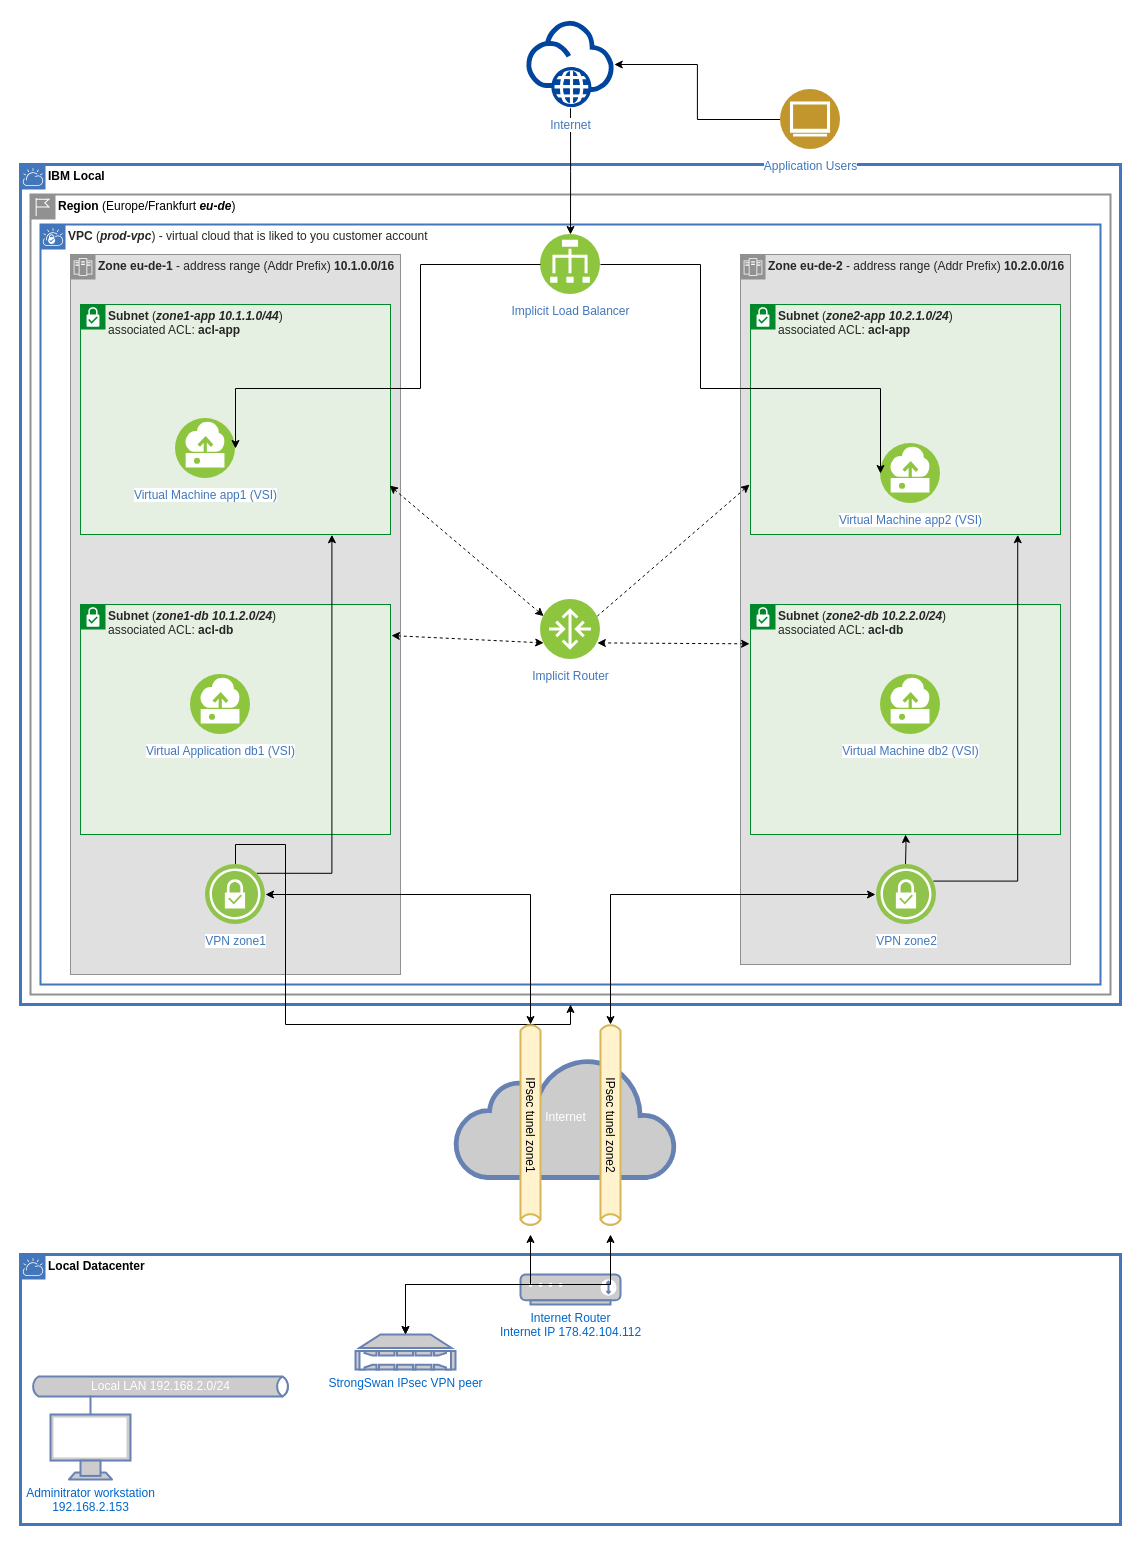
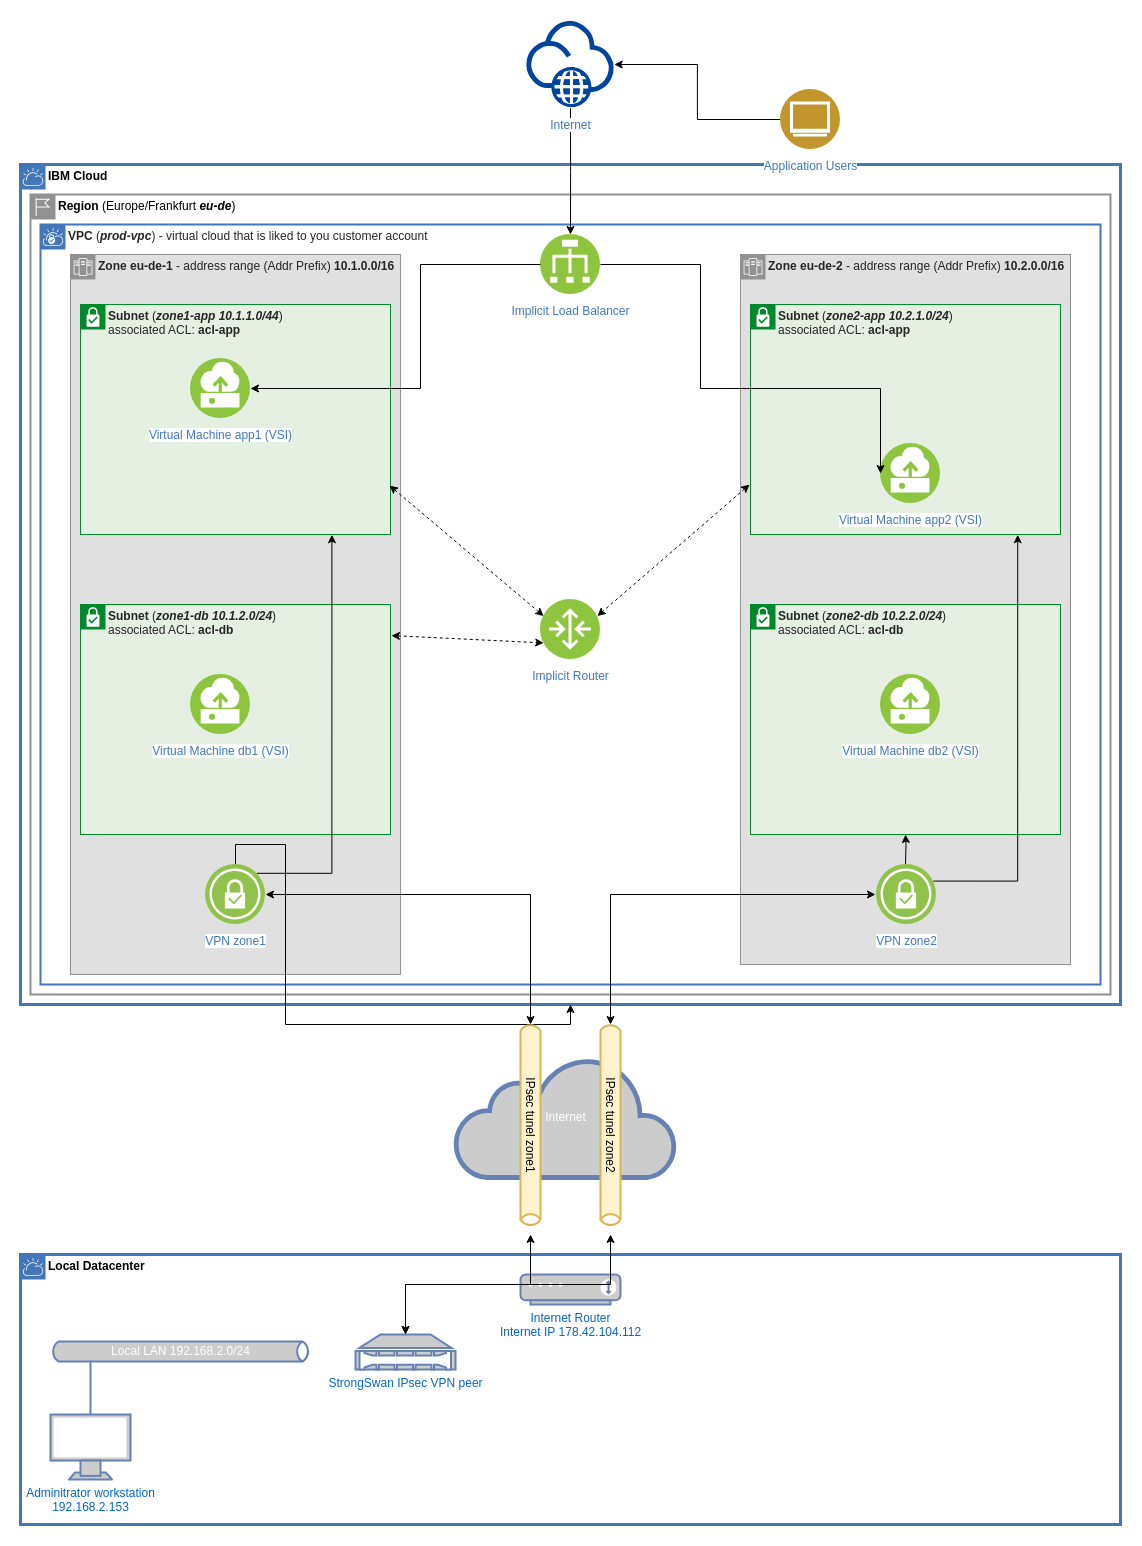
(76, 177) -> (76, 177)
(206, 449) -> (221, 389)
(601, 613) -> (604, 611)
(674, 643) -> none
(221, 752) -> (221, 752)
(161, 1387) -> (181, 1352)
